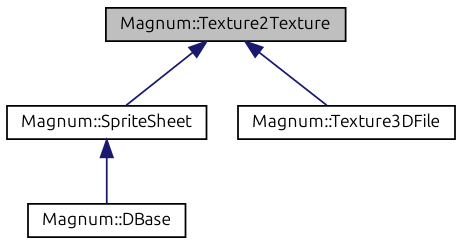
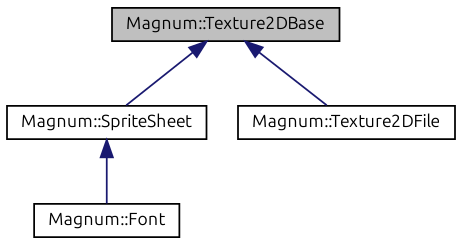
(226, 24) -> (226, 24)
(346, 122) -> (346, 122)
(107, 220) -> (107, 220)
